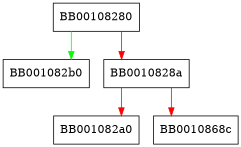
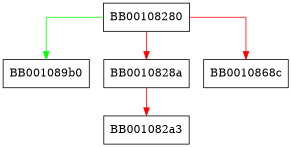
(46, 74) -> (46, 74)
(171, 98) -> (235, 17)
(96, 130) -> (146, 130)
